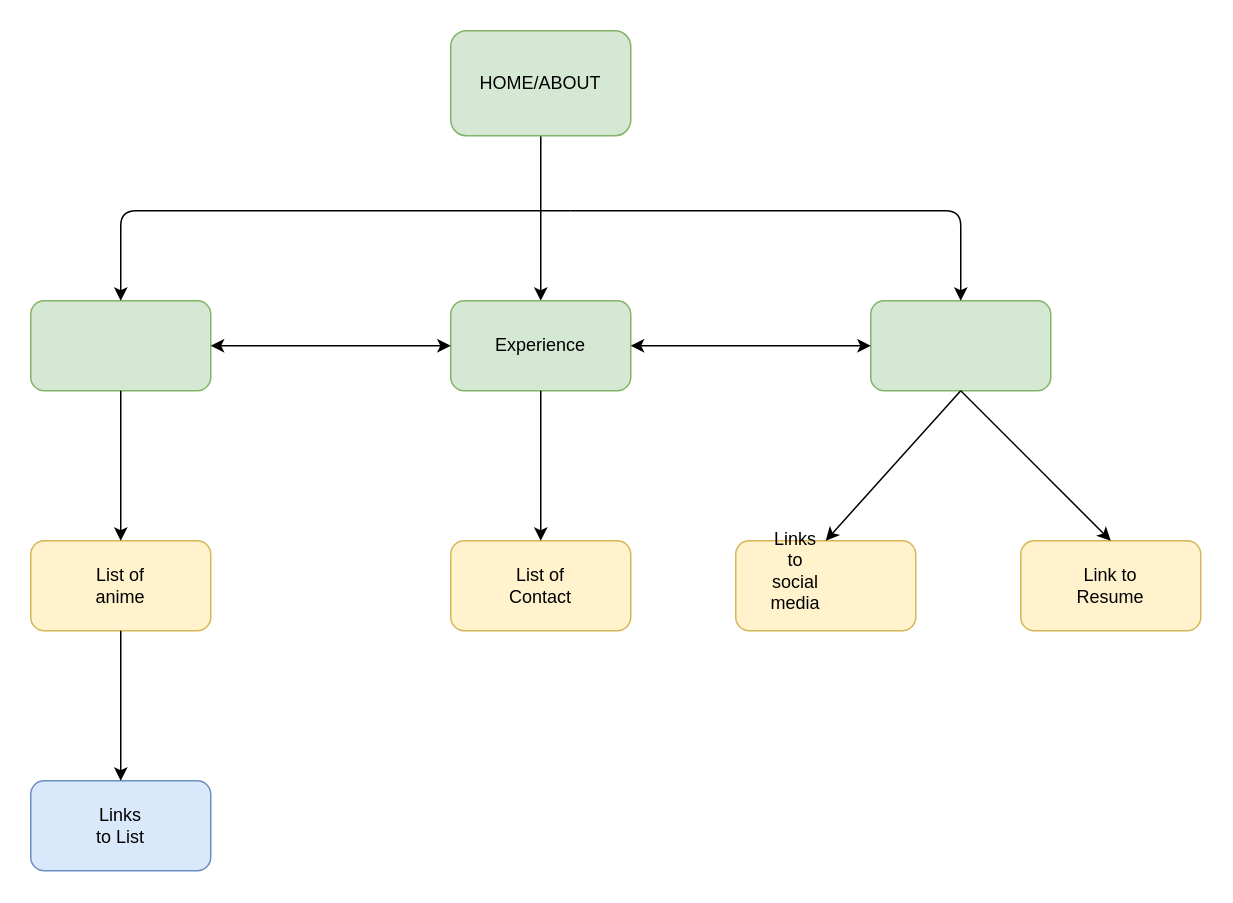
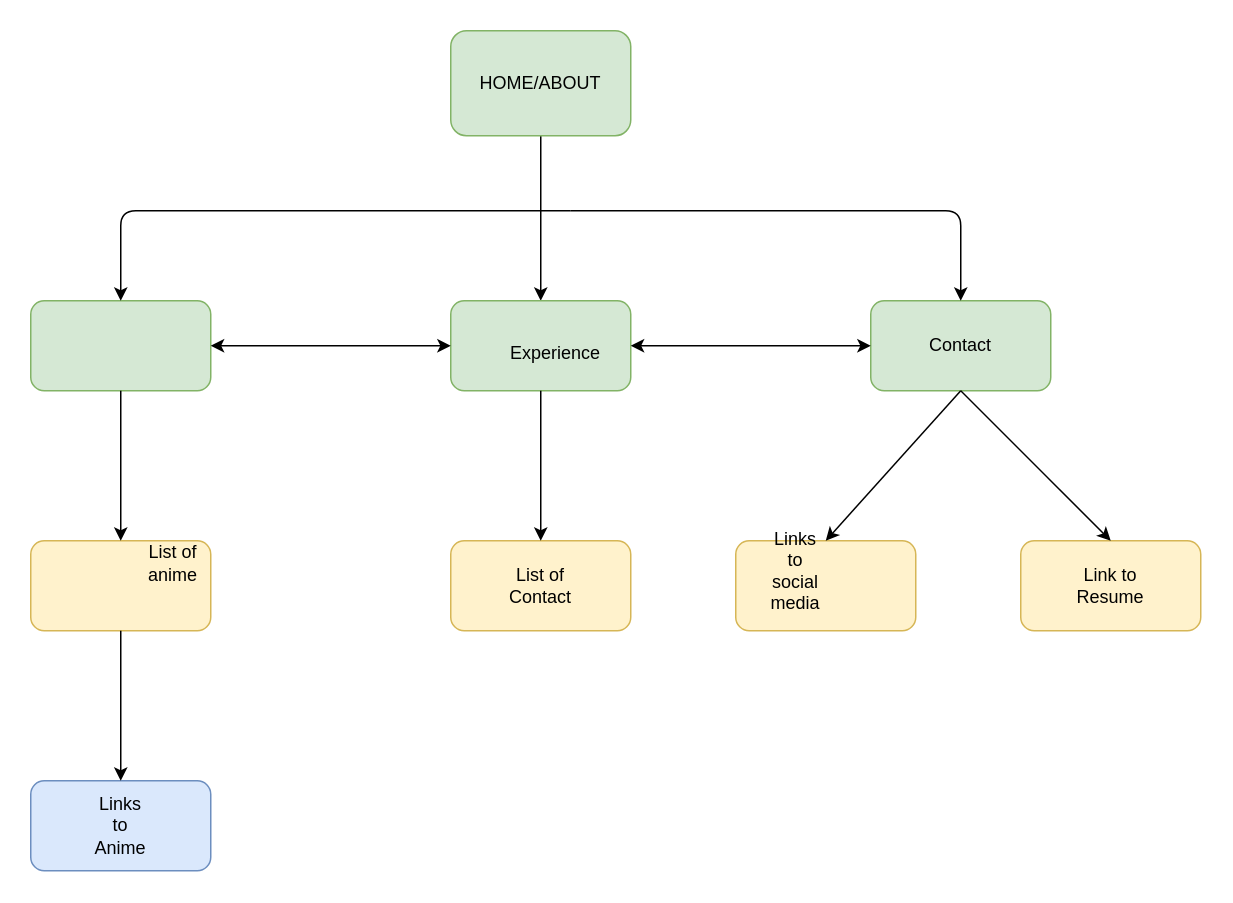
(541, 346) -> (556, 353)
none -> (961, 346)
(121, 586) -> (173, 563)
(121, 826) -> (121, 826)
